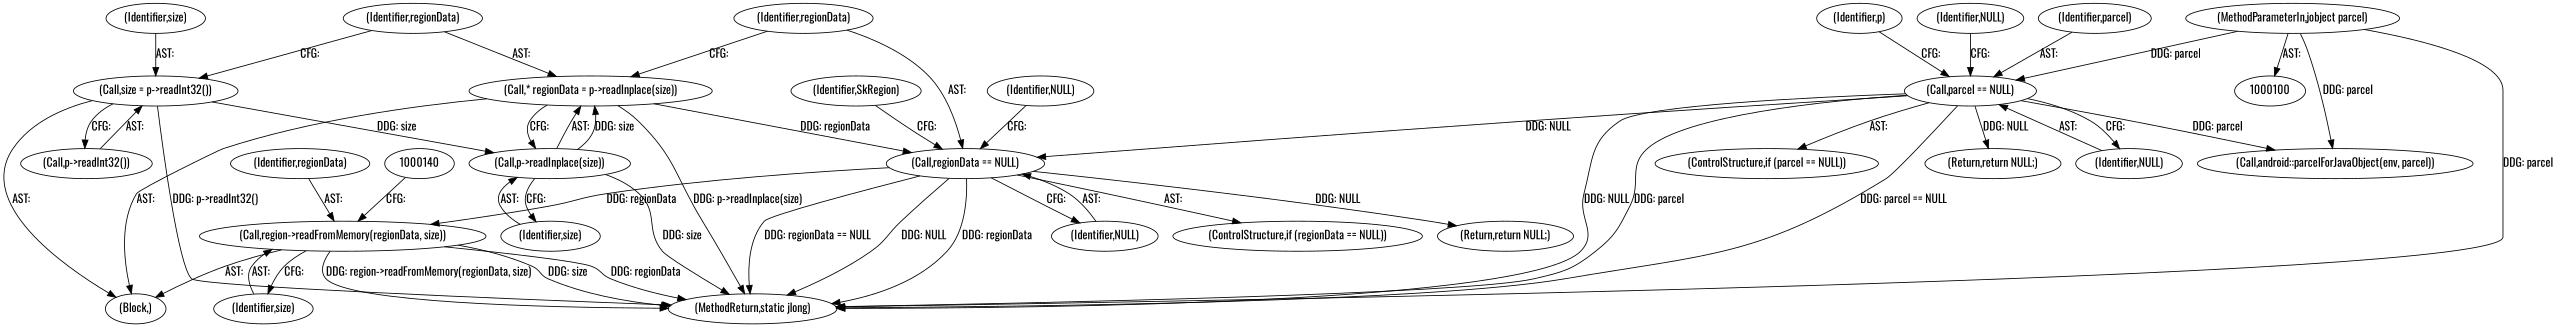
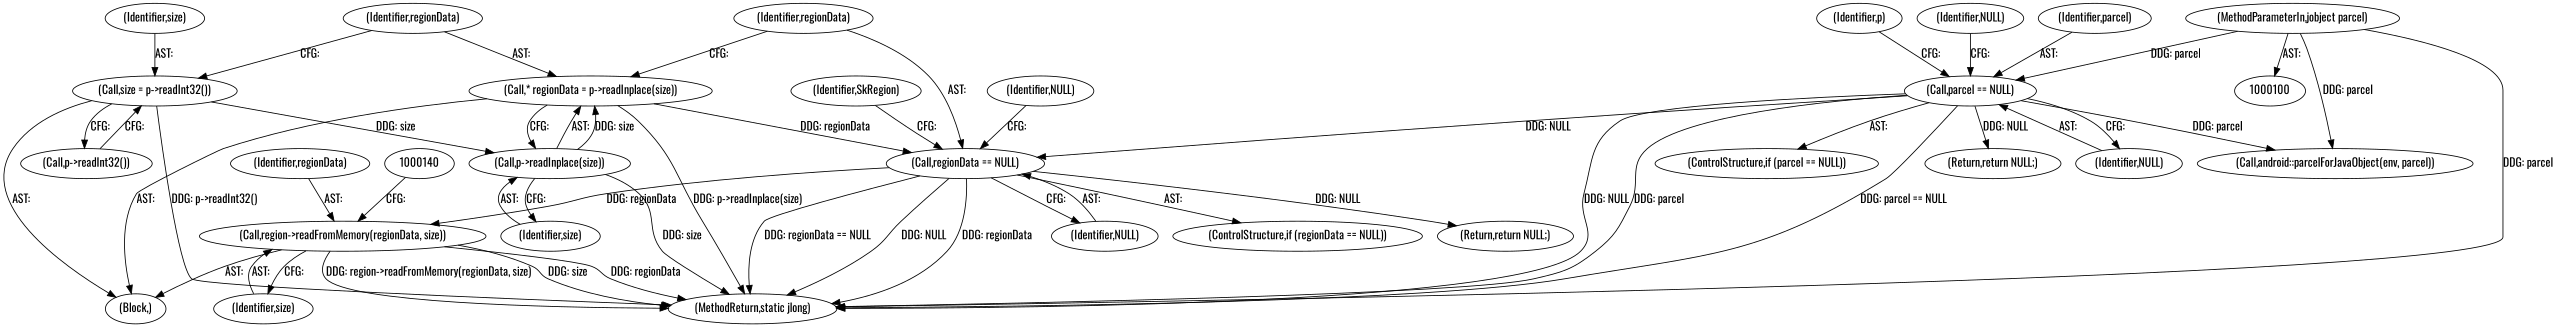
(136, 127) -> (136, 127)
